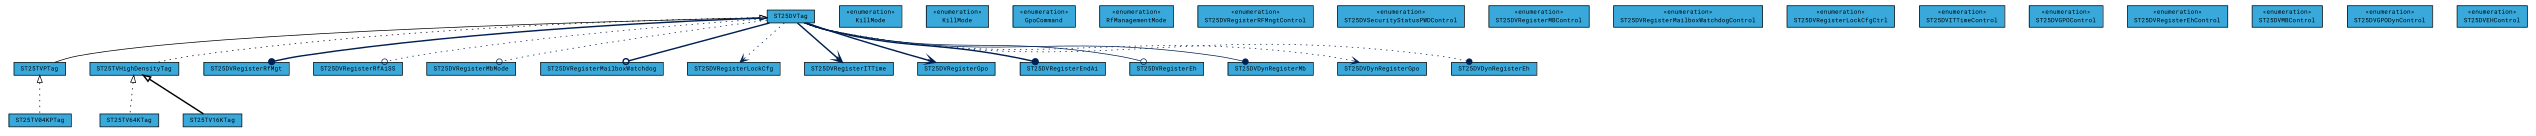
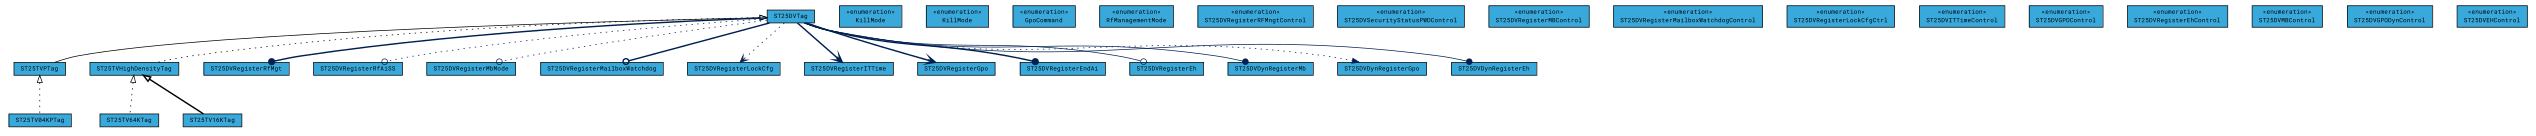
(1268, 44) -> (1268, 44)
(1078, 48) -> (1078, 48)
